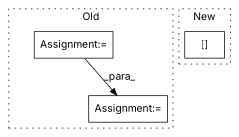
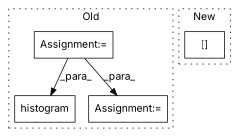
none -> (45, 109)
